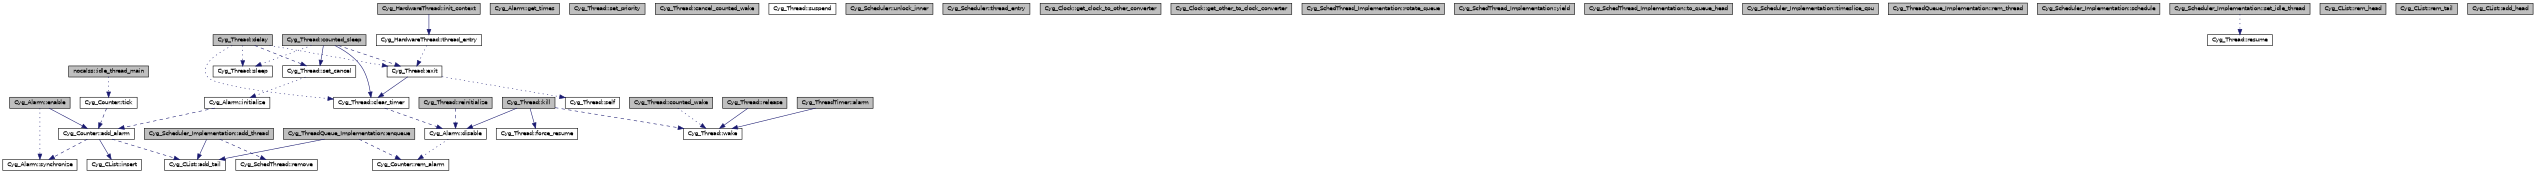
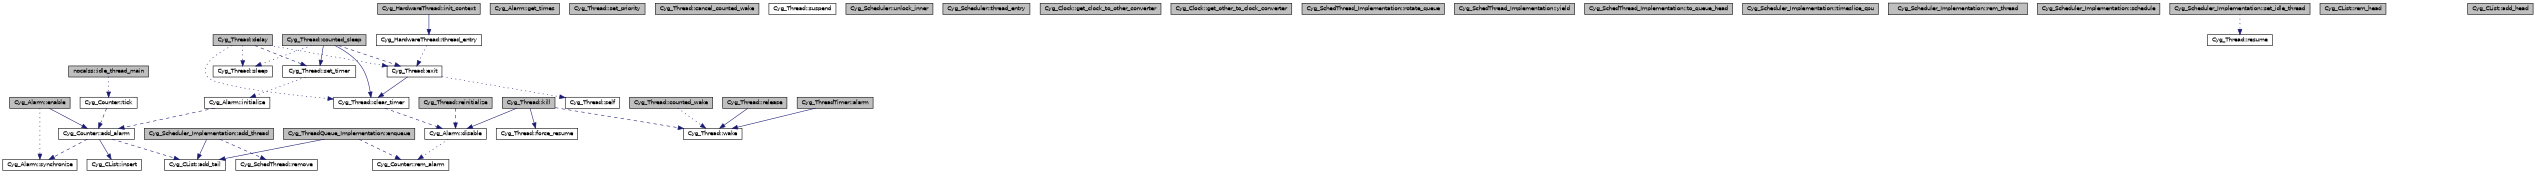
(1958, 9) -> (1958, 9)
(2427, 9) -> none
(319, 71) -> (319, 71)
